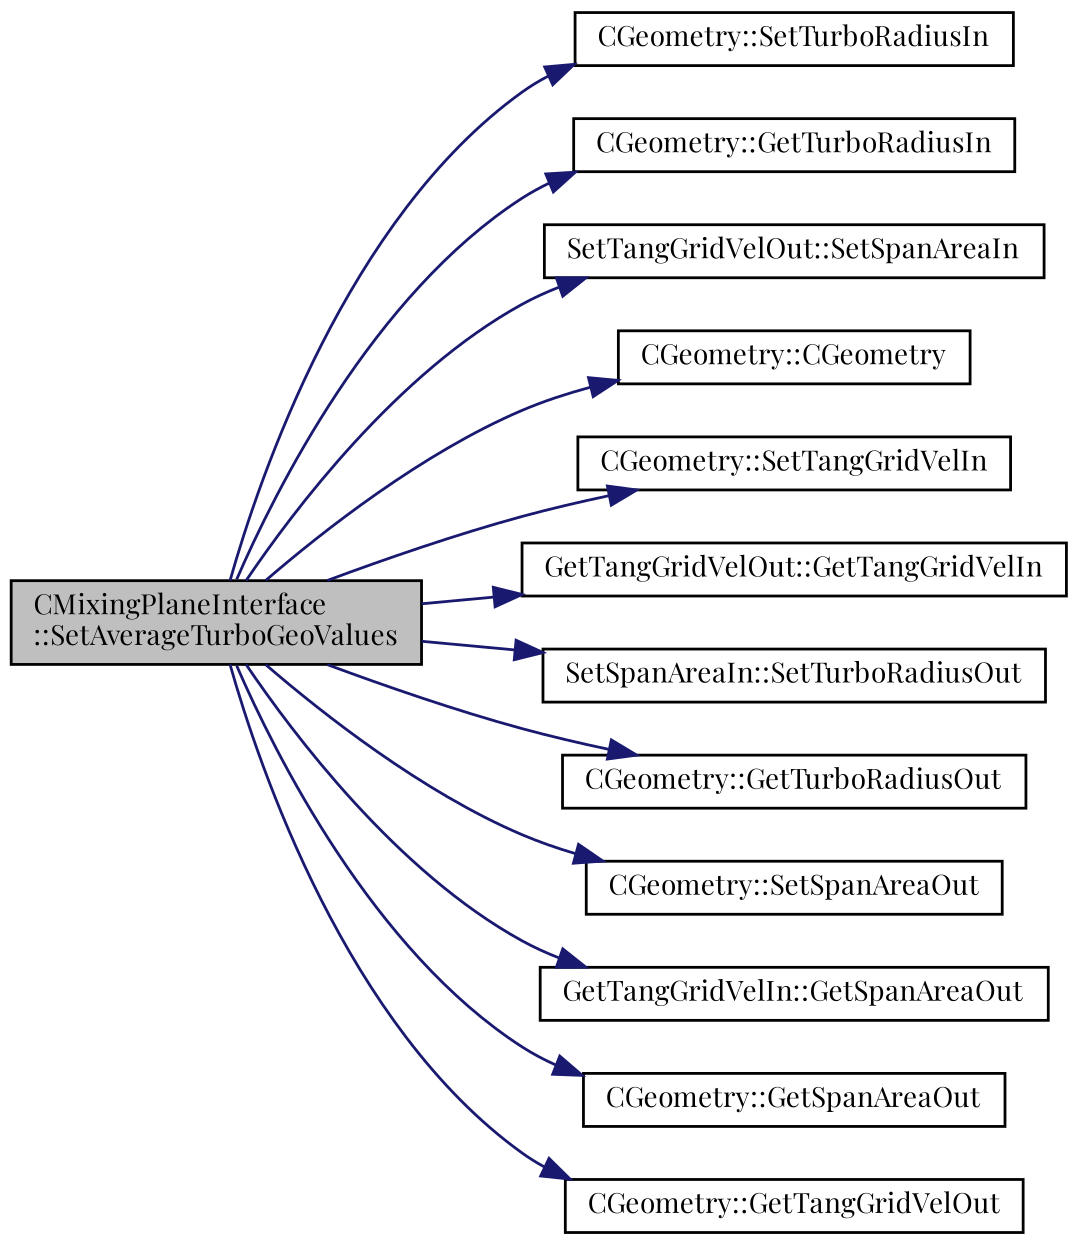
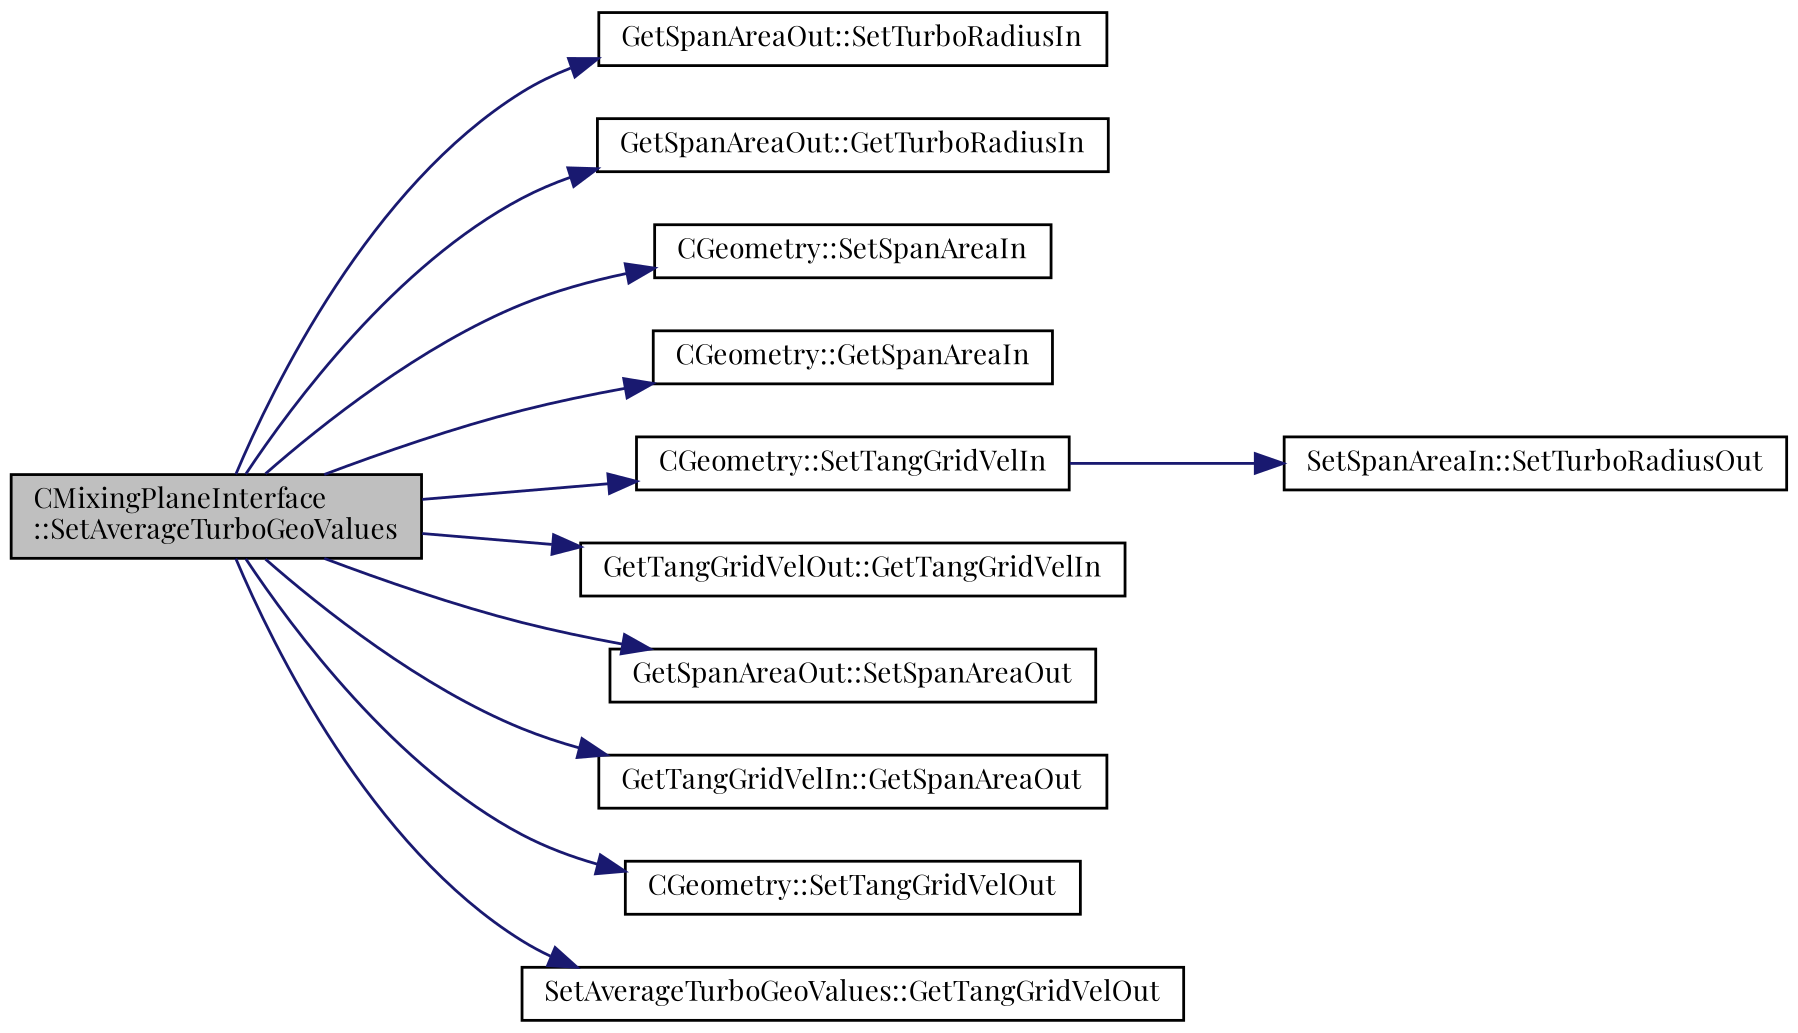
(794, 39) -> (853, 39)
(794, 145) -> (853, 145)
(794, 251) -> (853, 251)
(794, 357) -> (853, 357)
(468, 646) -> (1162, 463)
(794, 782) -> none
(794, 888) -> (853, 676)
(794, 1100) -> (853, 888)
(794, 1206) -> (853, 994)
